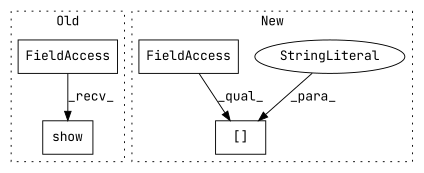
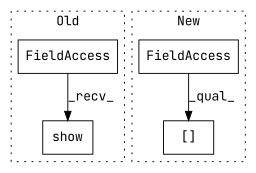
(330, 57) -> none
